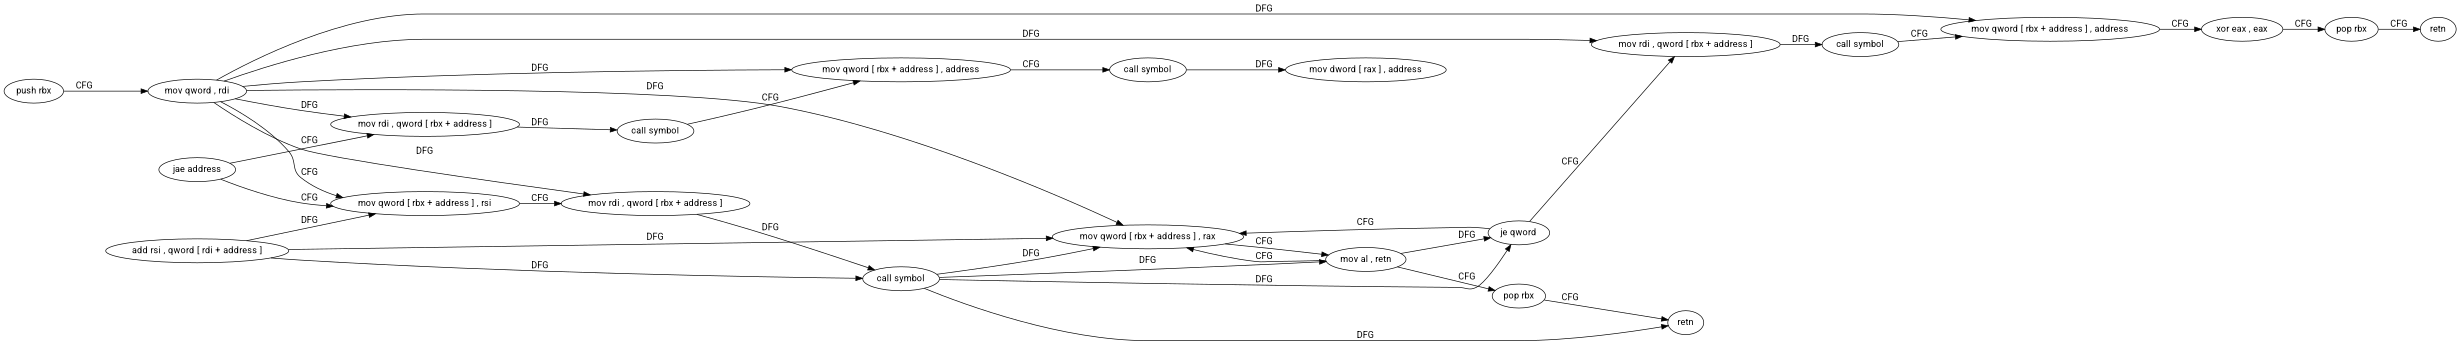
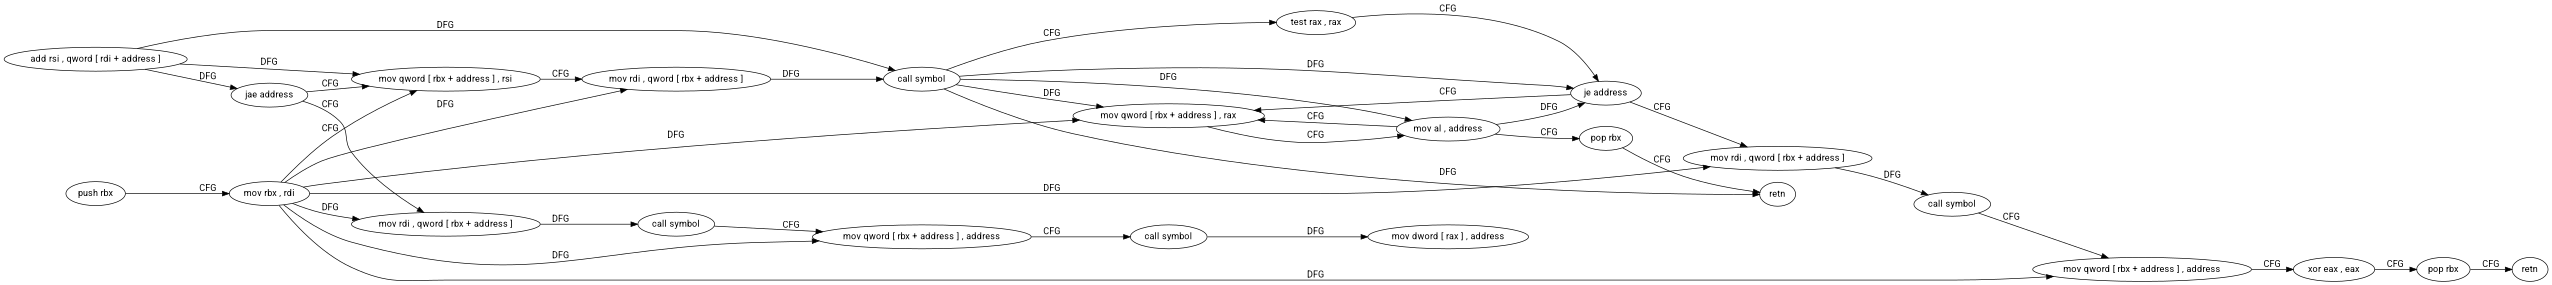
none -> (1316, 23)
(197, 91) -> (269, 194)
(1519, 233) -> (1606, 93)
(667, 244) -> (188, 78)
(1366, 259) -> (1448, 129)
